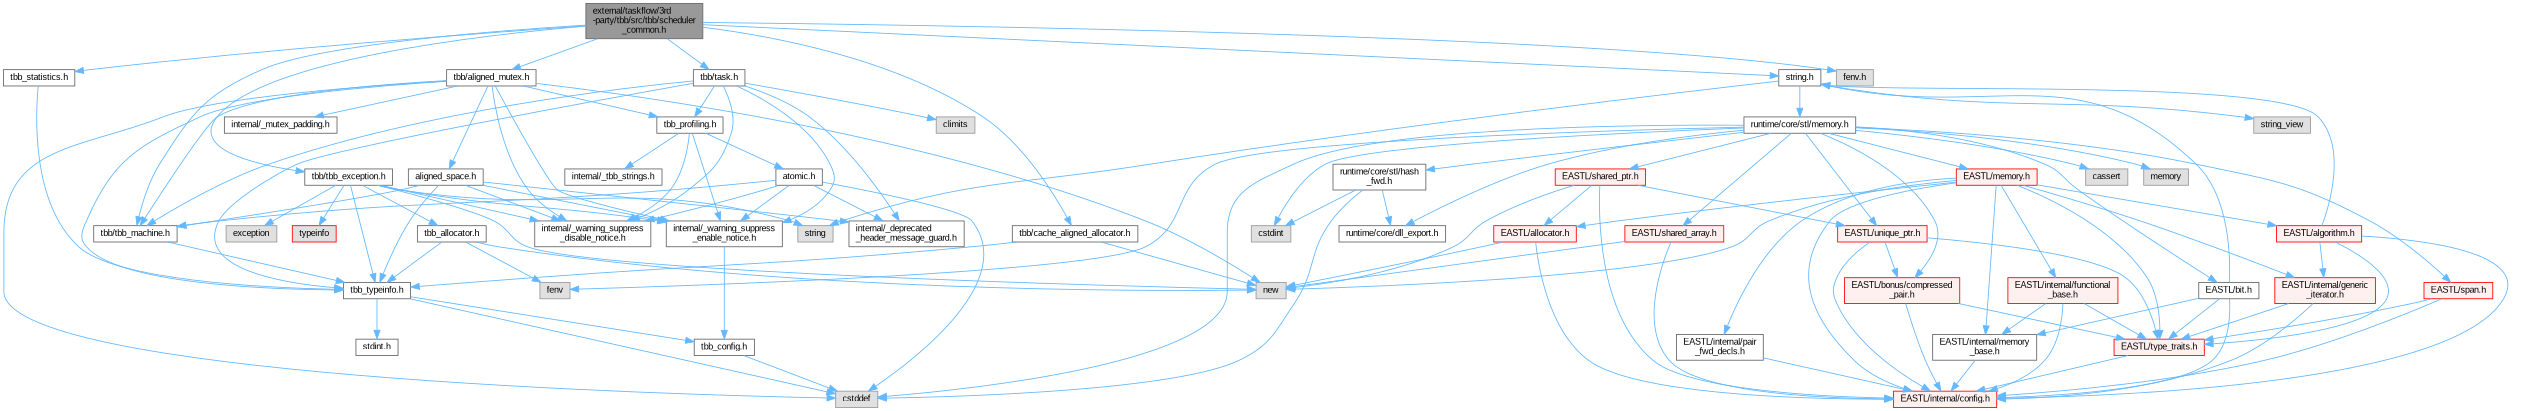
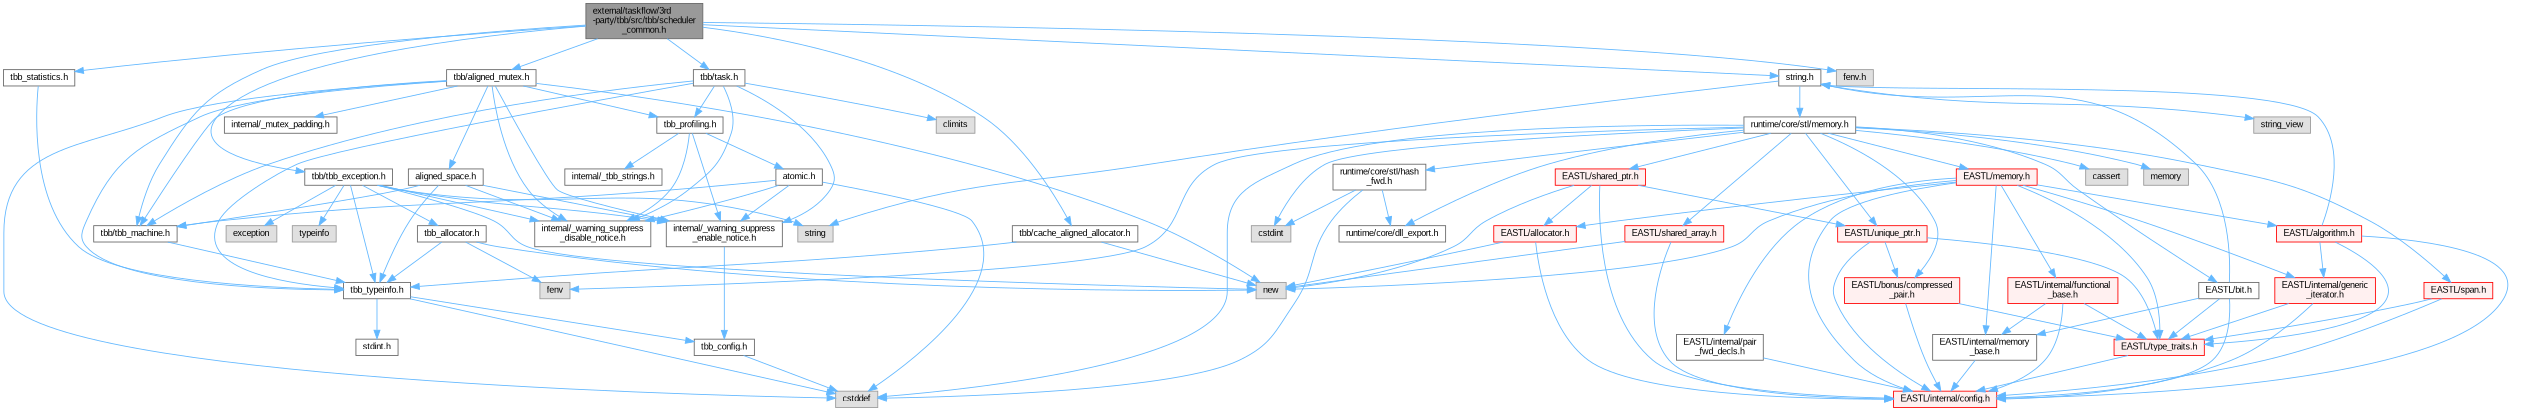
(314, 234) -> (314, 234)
(907, 234) -> none
